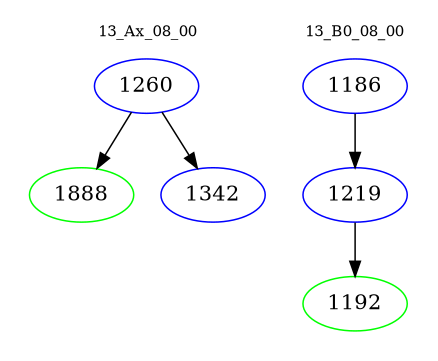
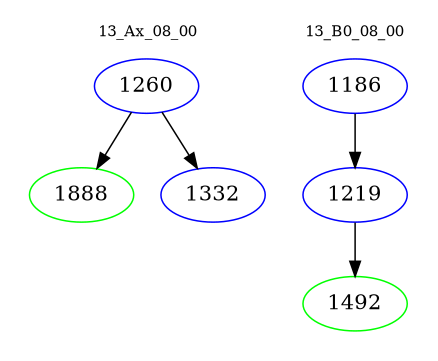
(213, 195) -> (213, 195)
(355, 304) -> (355, 304)
